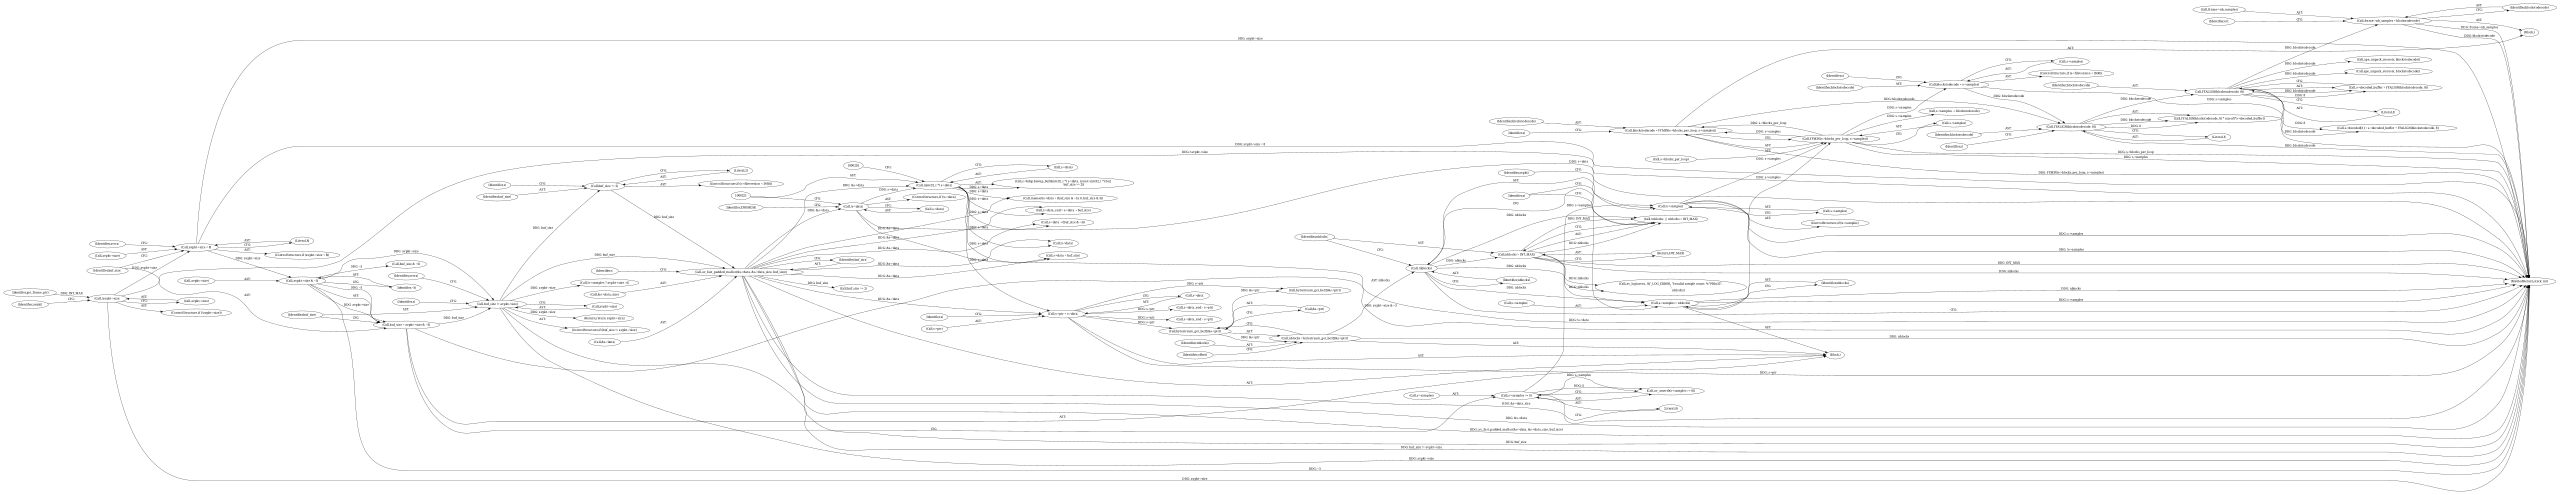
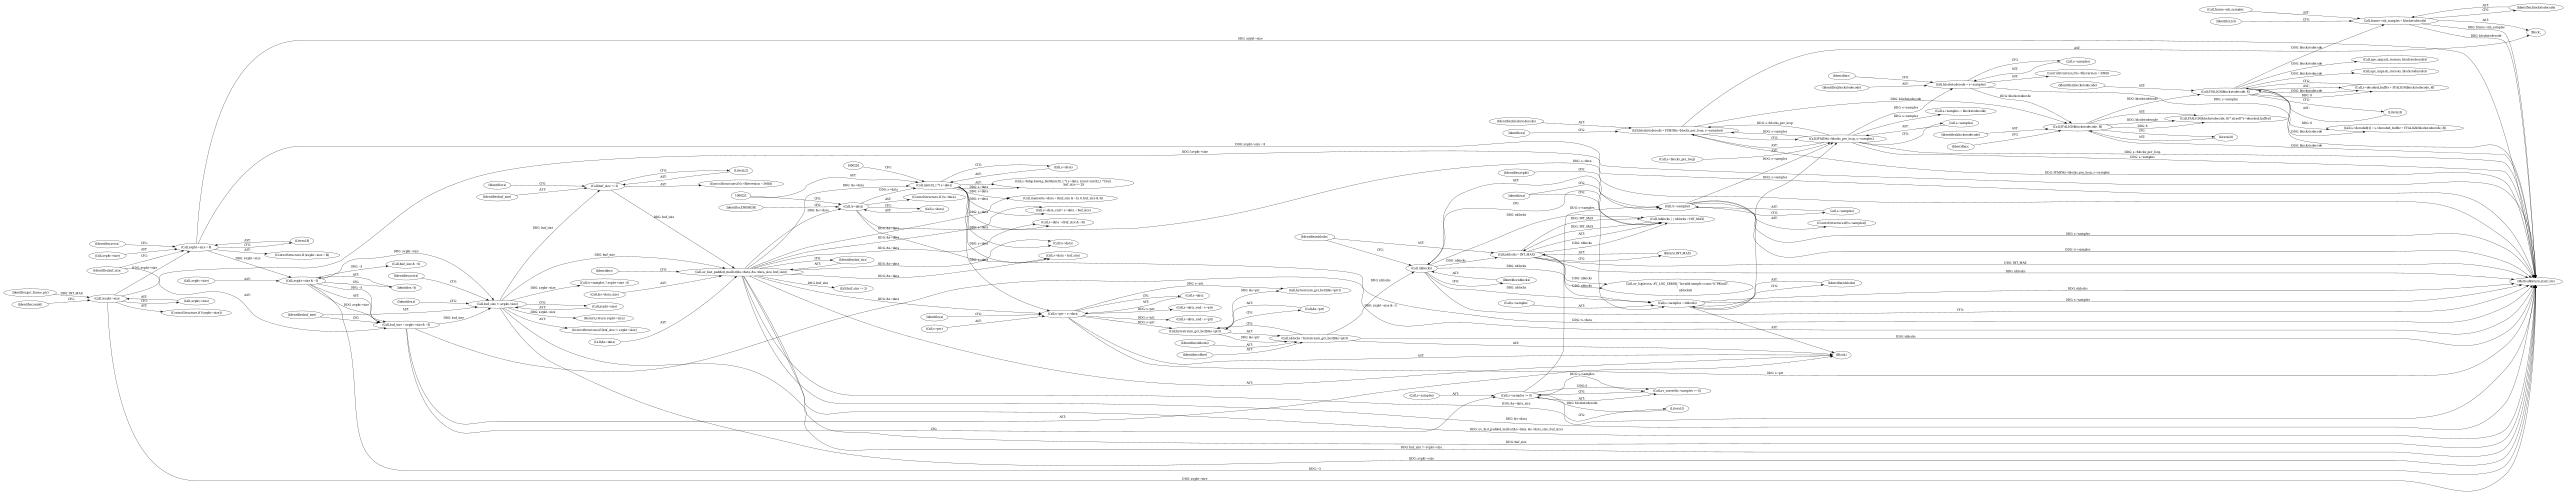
(1579, 227) -> (1582, 227)
(1381, 280) -> (1381, 280)
(1250, 349) -> (1250, 349)
(1579, 403) -> (1582, 403)
